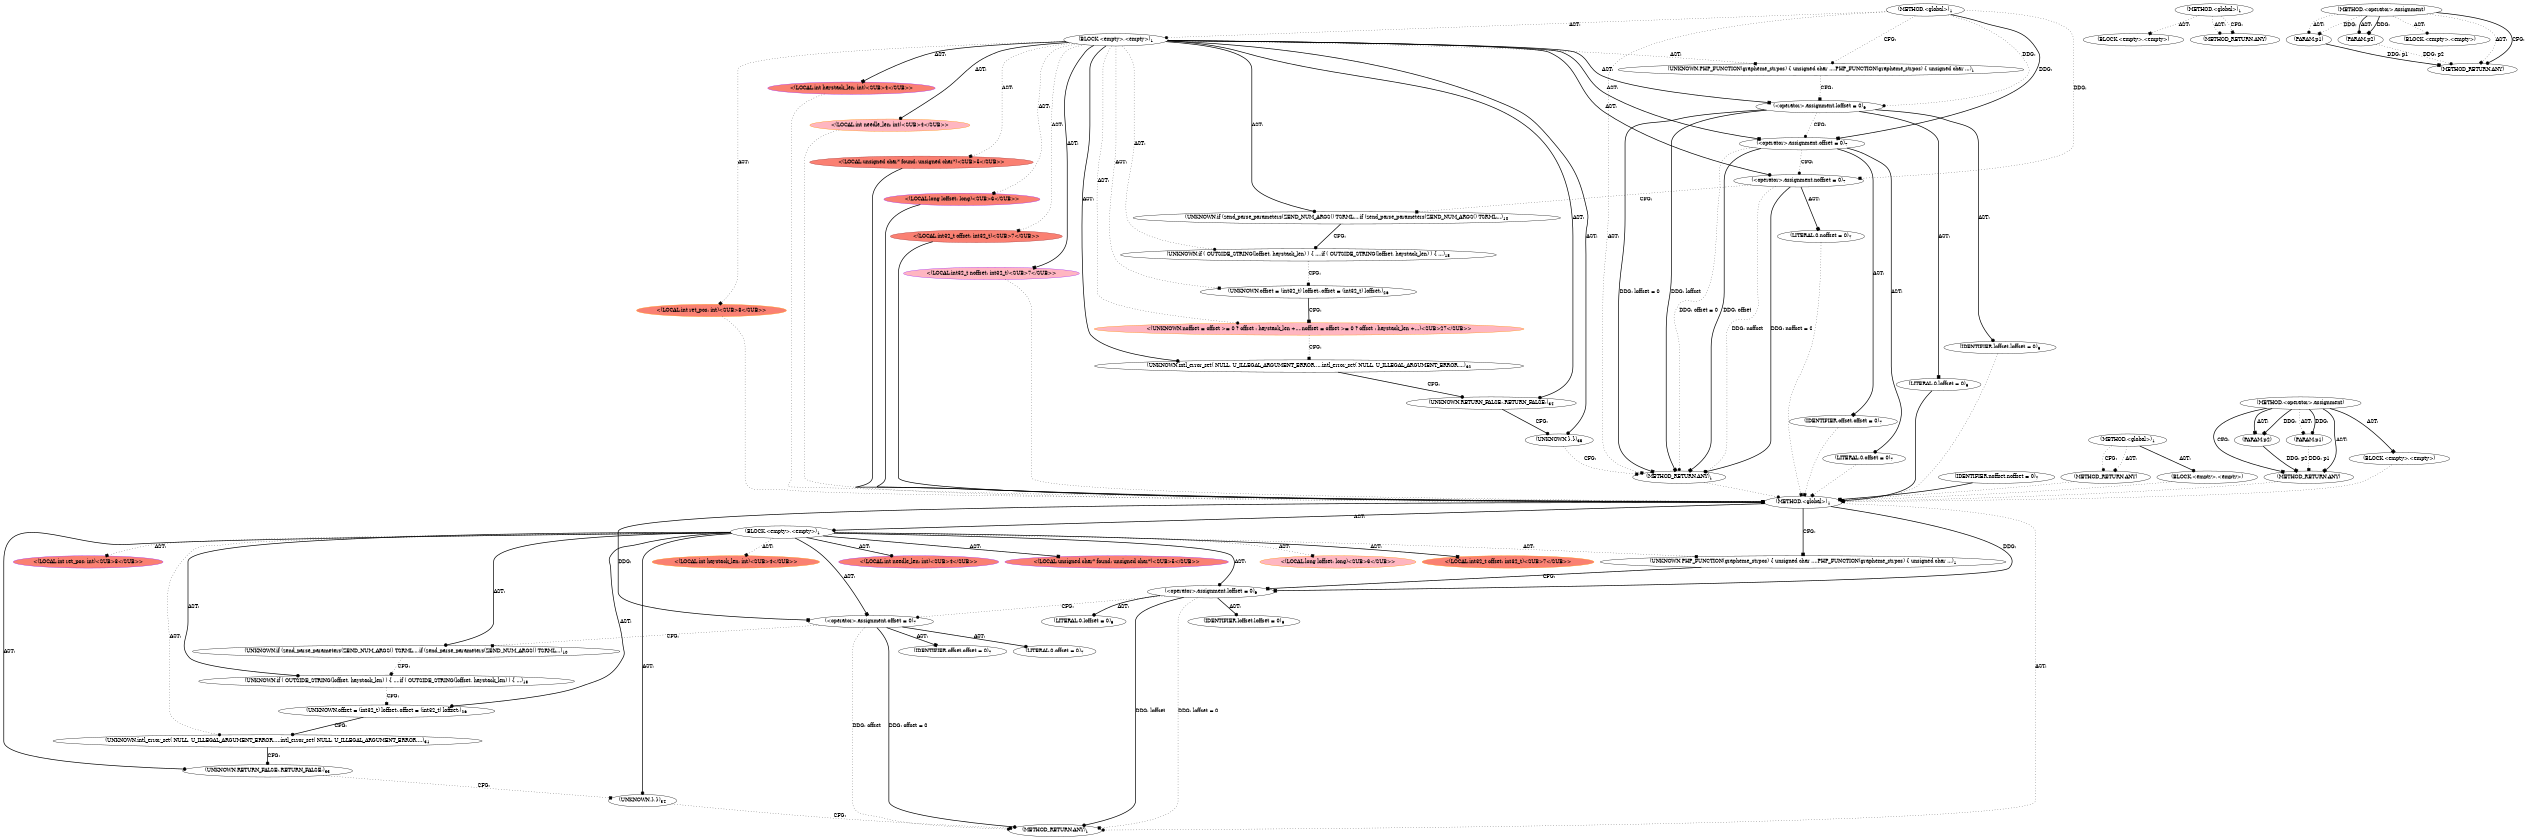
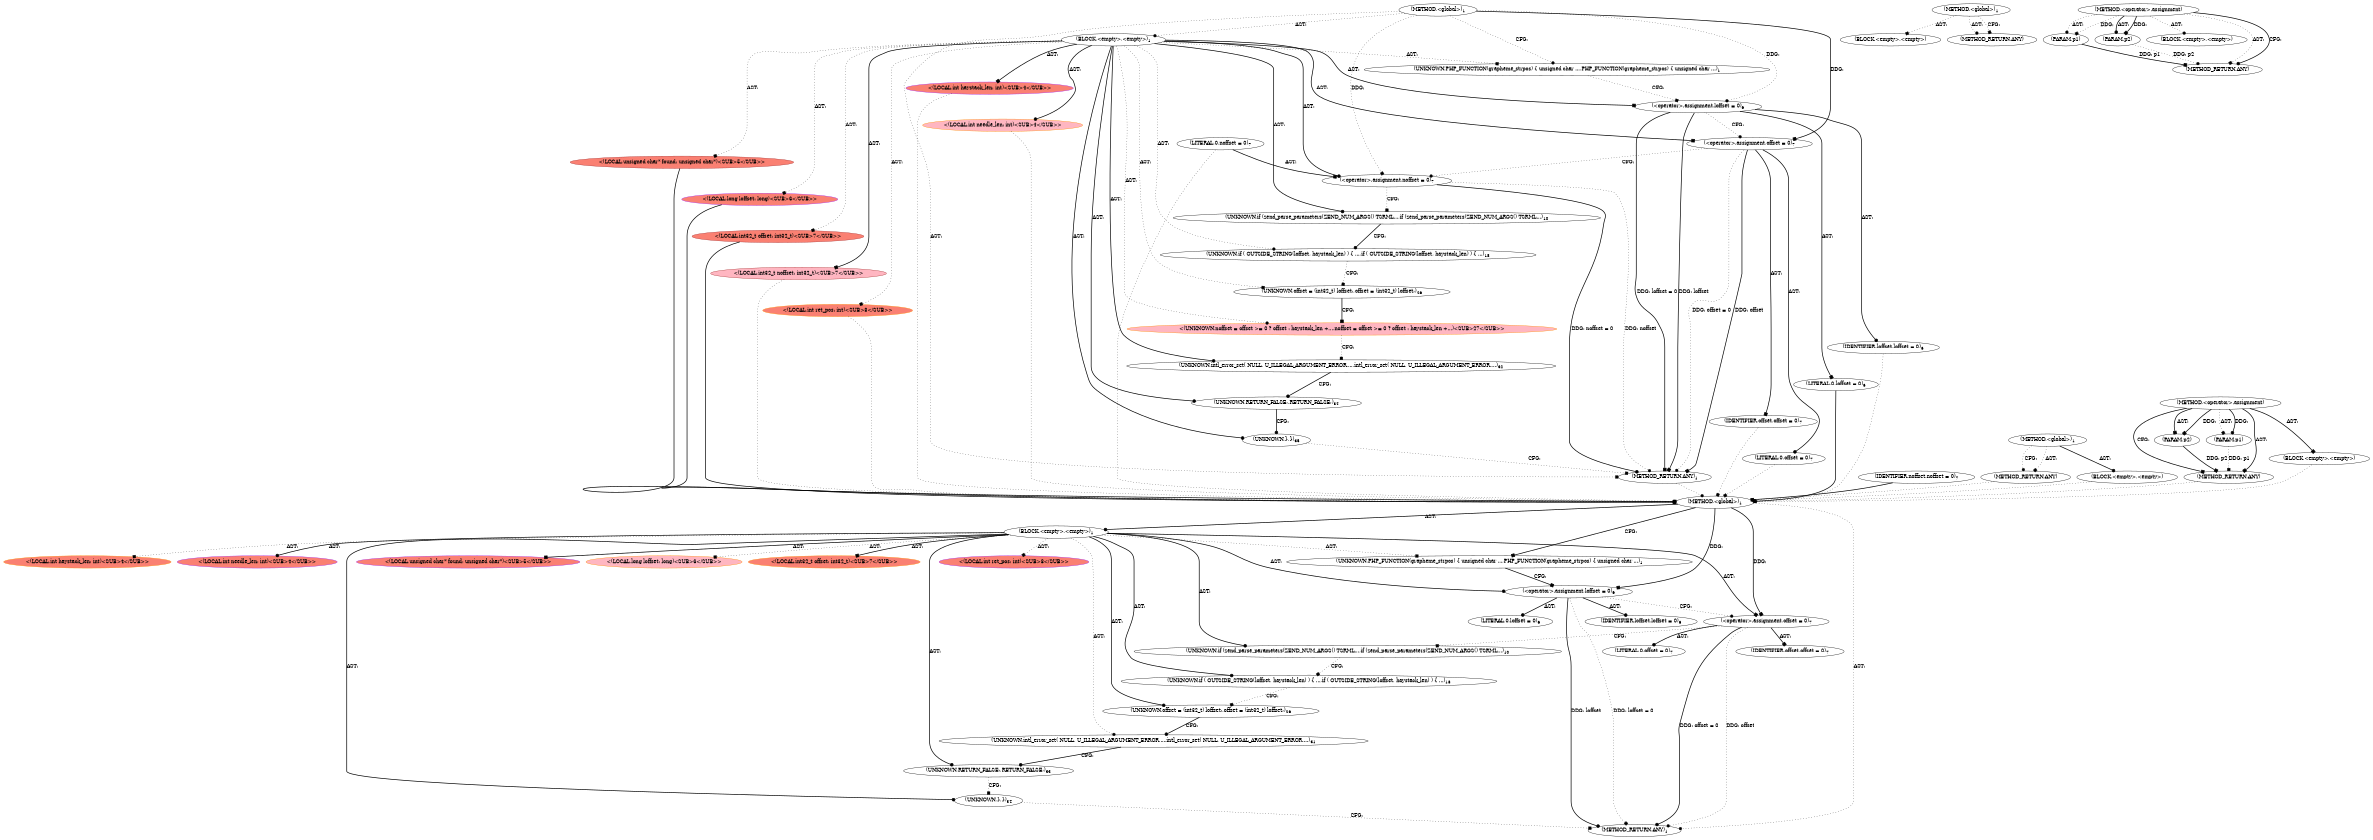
(1809, 207) -> (1282, 167)
(991, 273) -> (799, 273)
